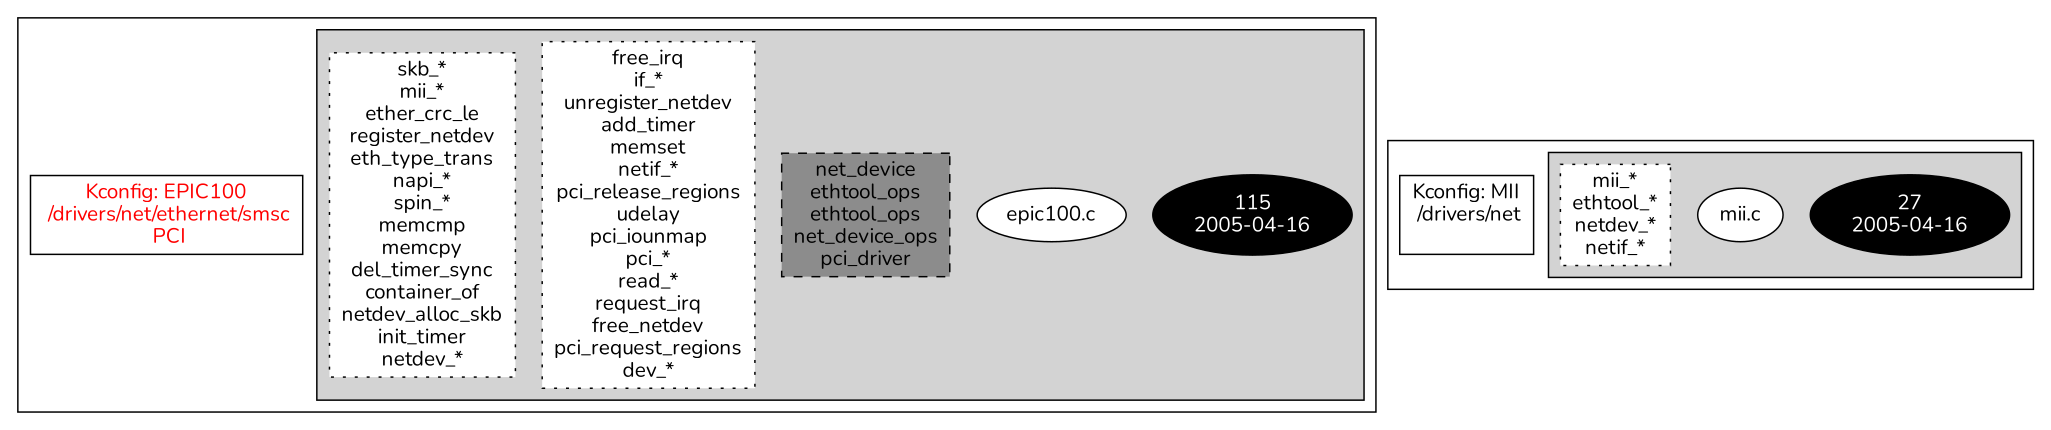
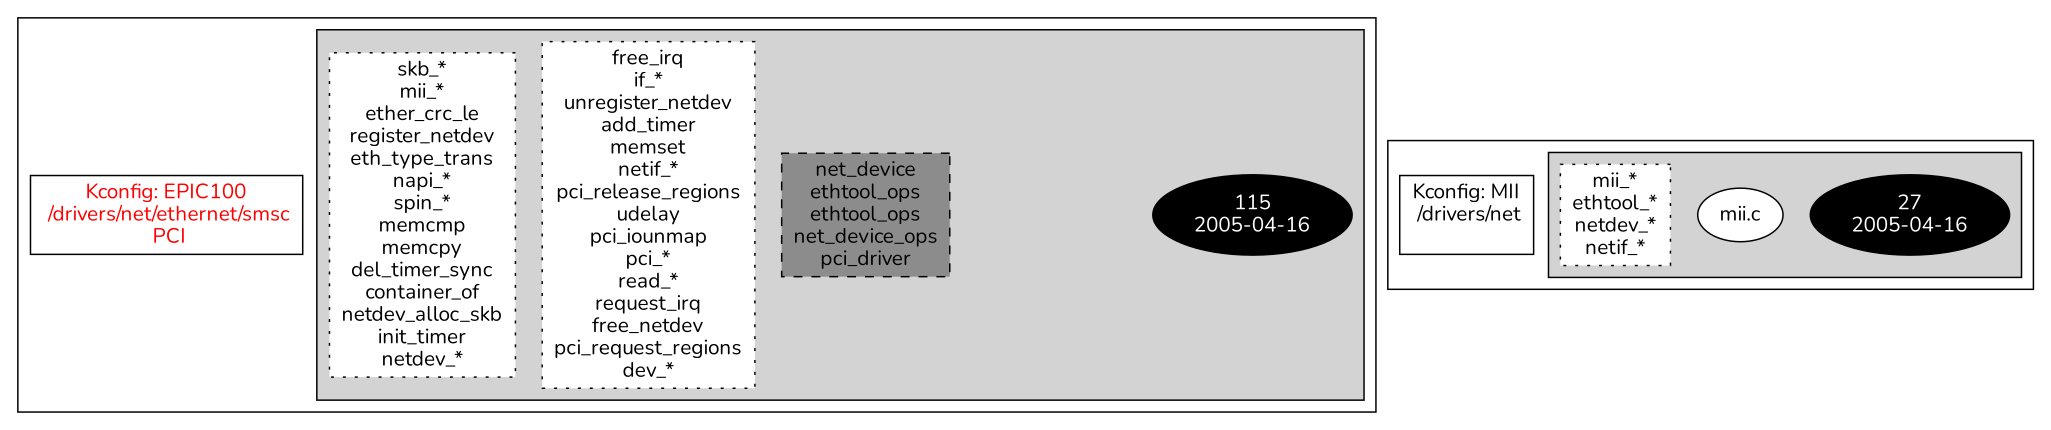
(1052, 215) -> none
